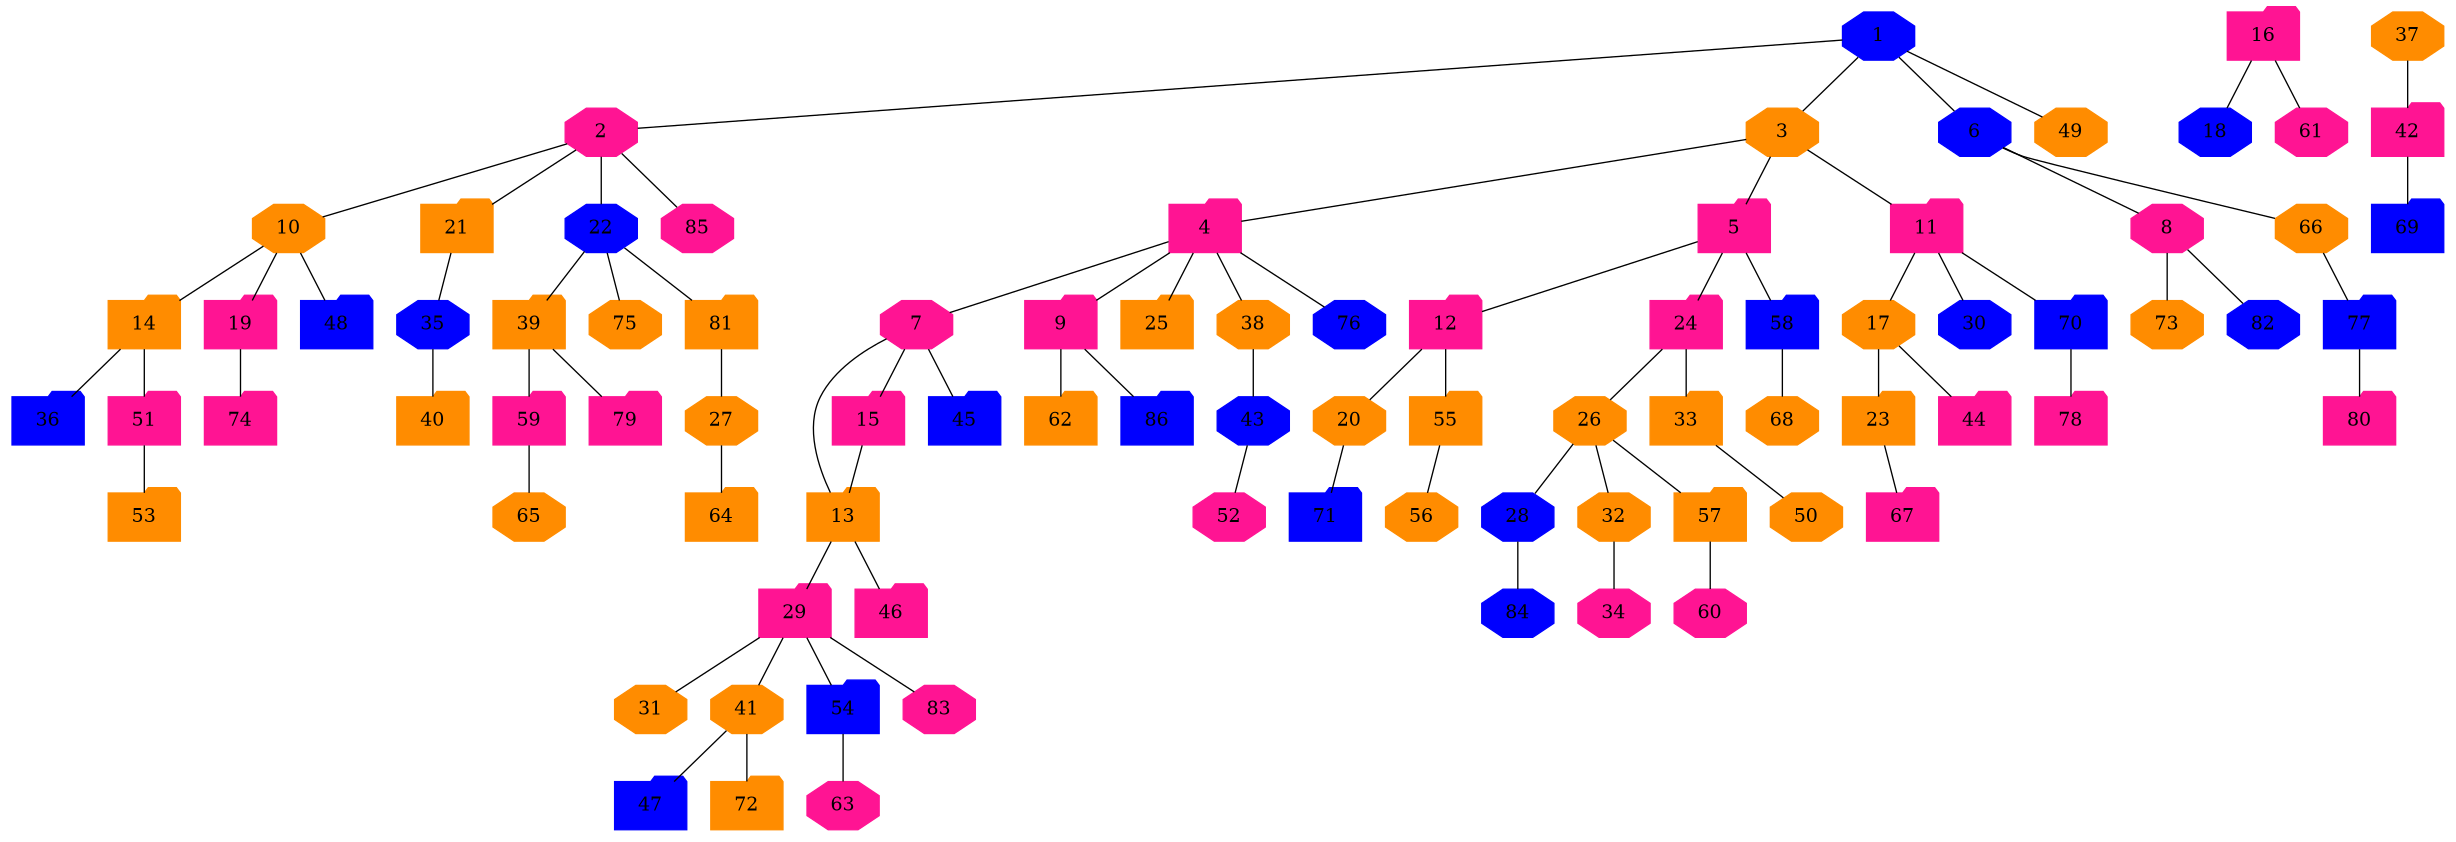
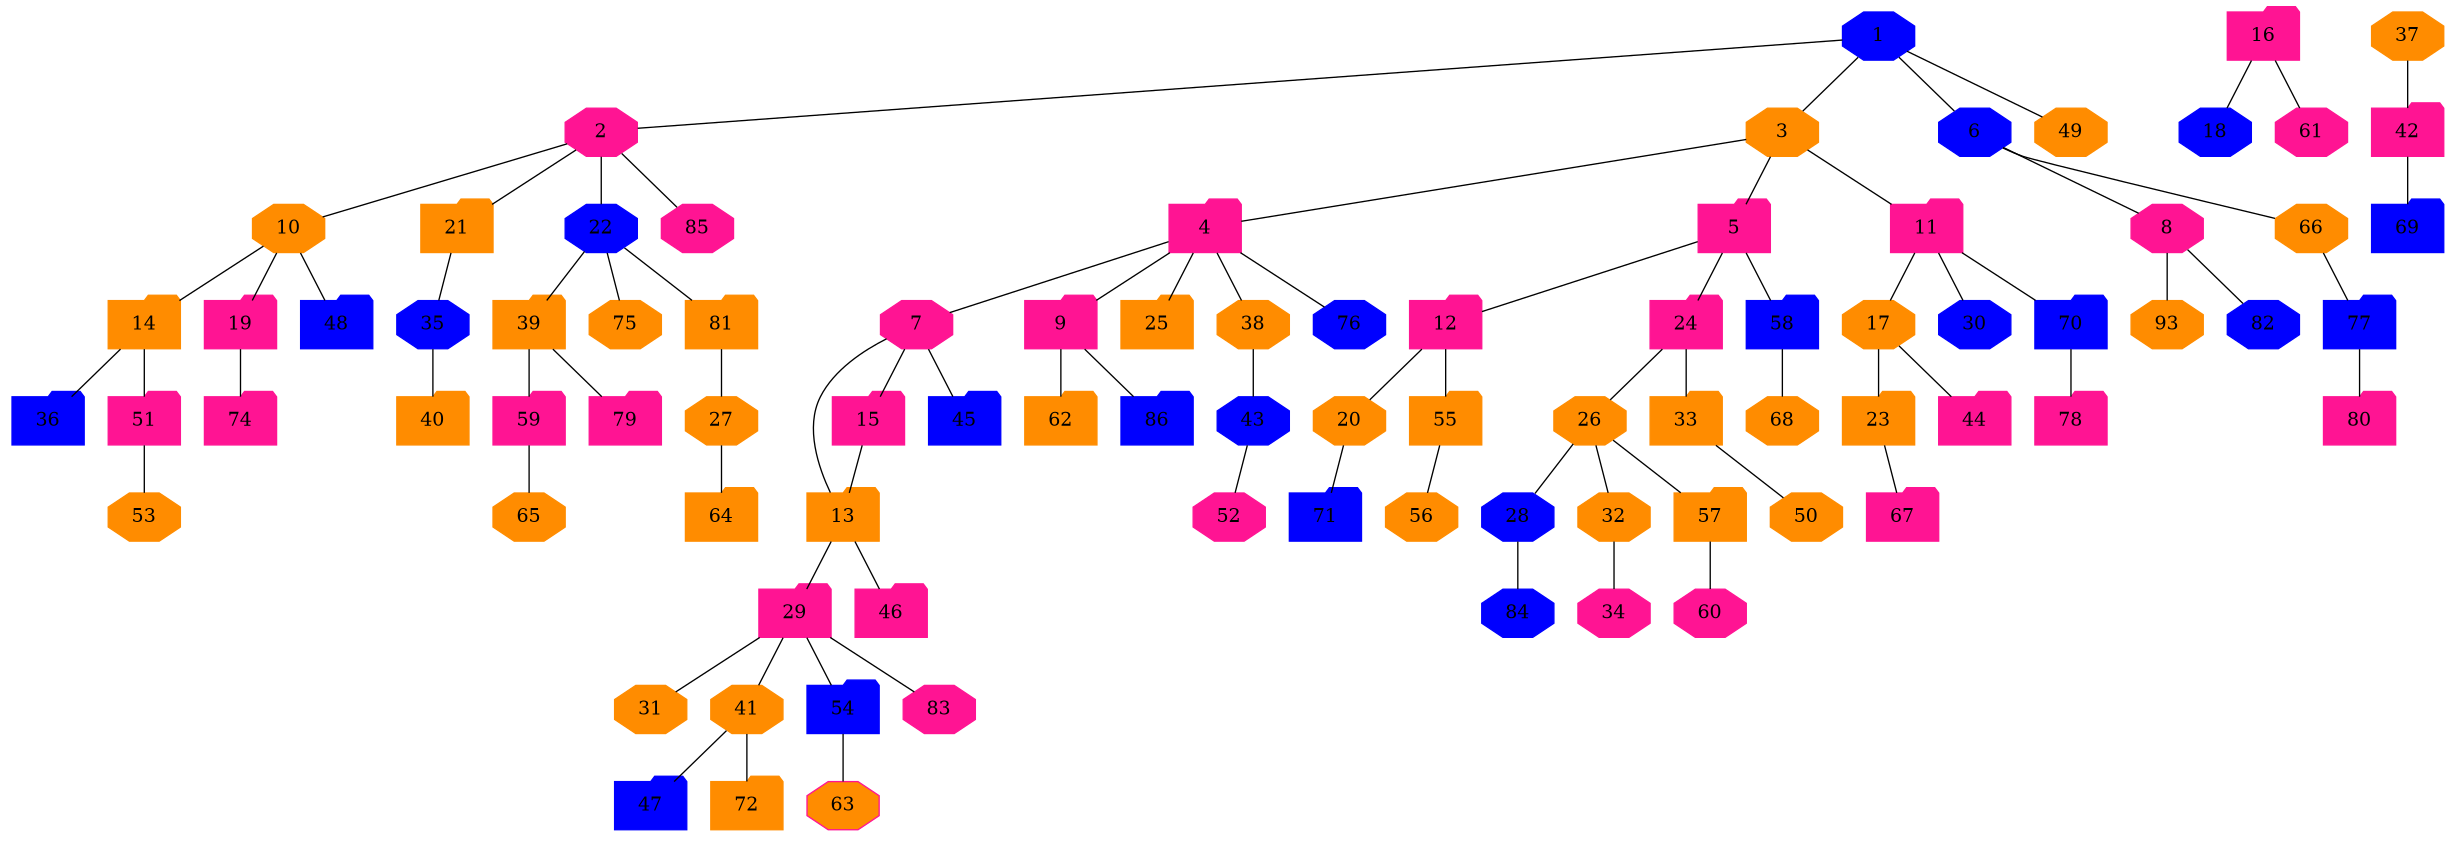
(2167, 325) -> (2167, 325)
(144, 517) -> (144, 517)
(843, 806) -> (843, 806)
